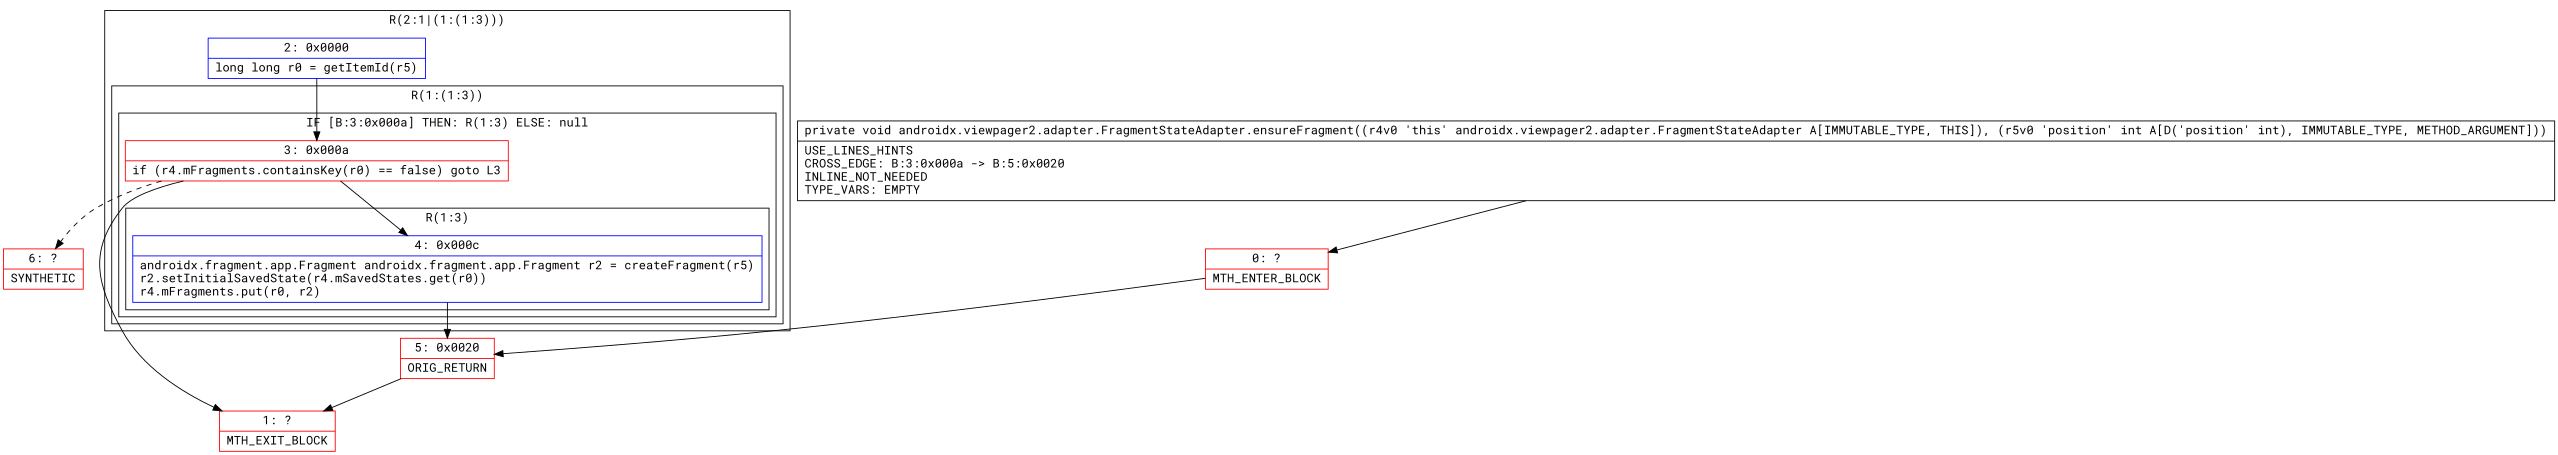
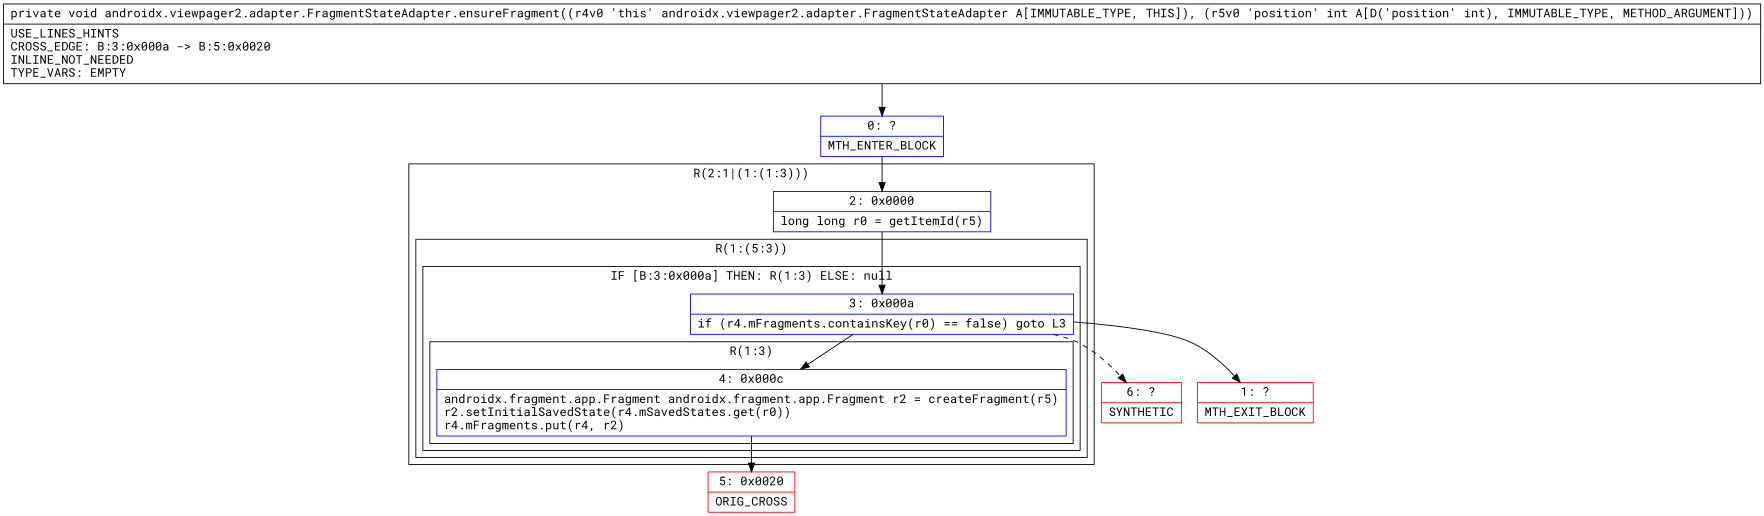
(447, 96) -> (752, 249)
(317, 161) -> (882, 314)
(1267, 269) -> (882, 136)
(230, 292) -> (535, 425)
(855, 322) -> (882, 169)
(447, 368) -> (752, 502)
(367, 393) -> none
